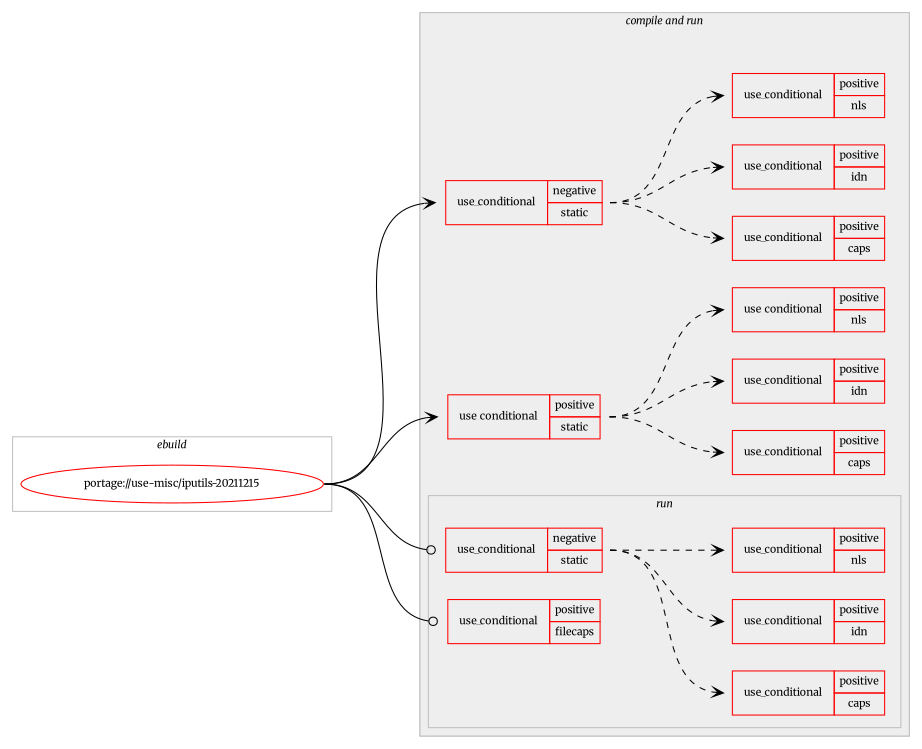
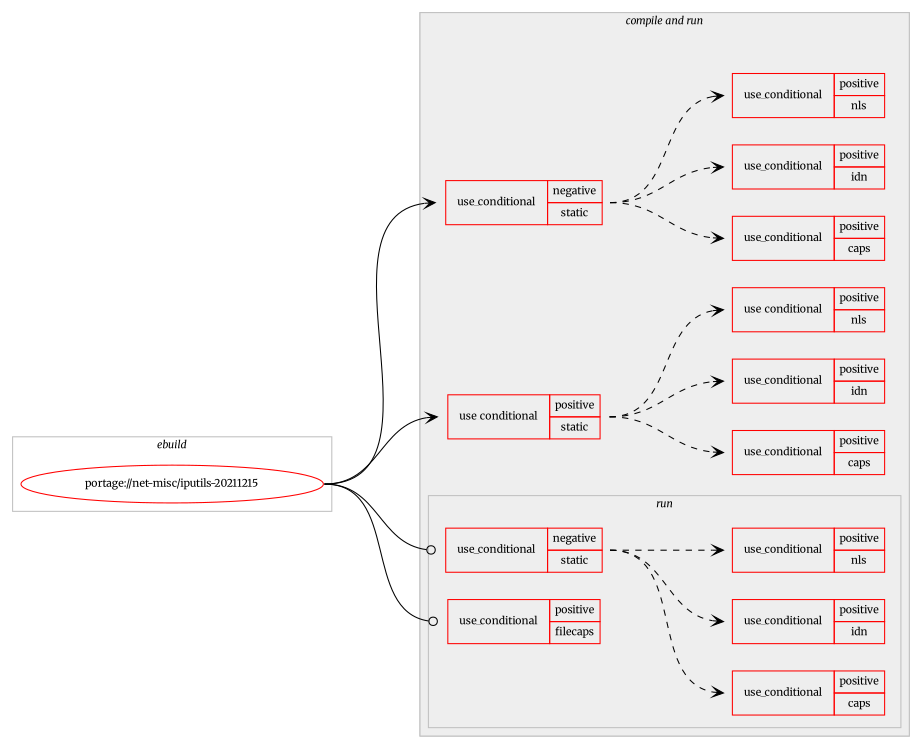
(172, 484) -> (172, 484)
